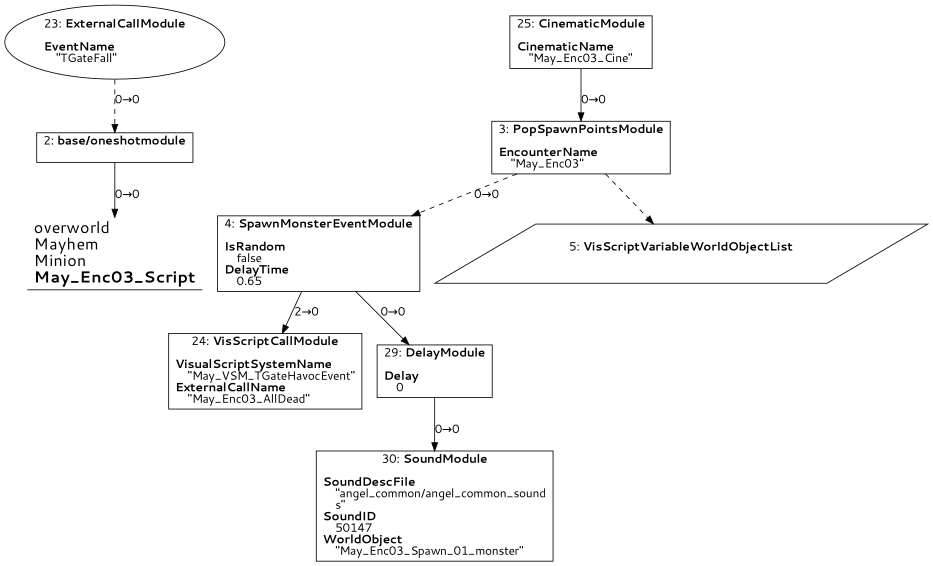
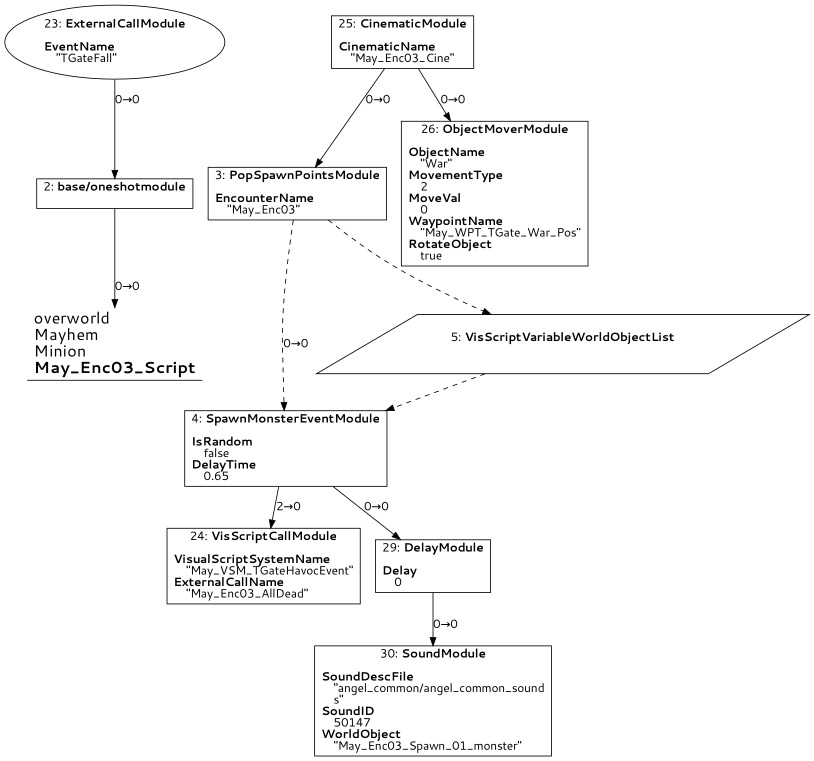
(115, 102) -> (115, 125)
none -> (495, 194)
none -> (439, 391)
